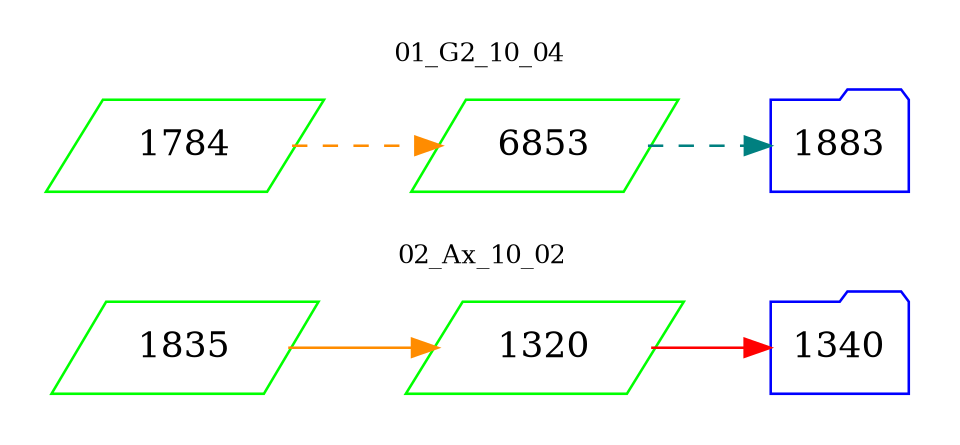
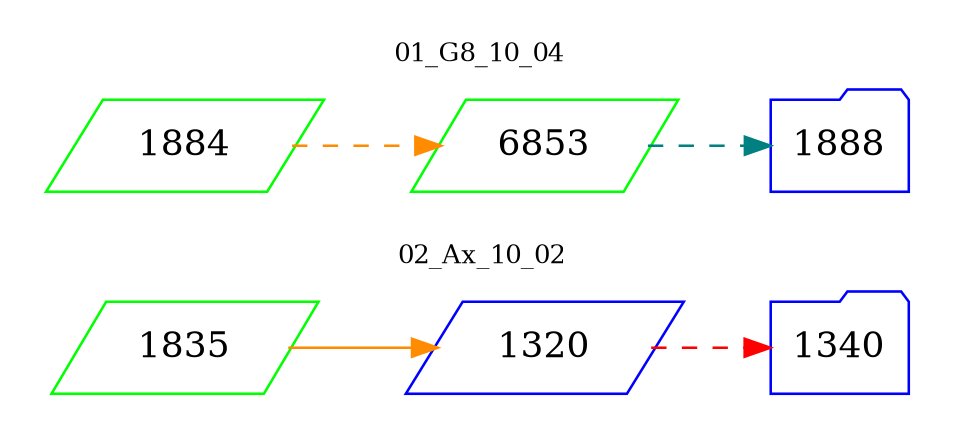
(480, 55) -> (480, 55)
(185, 146) -> (185, 146)
(840, 146) -> (840, 146)
(545, 348) -> (545, 348)
(698, 348) -> (698, 348)
